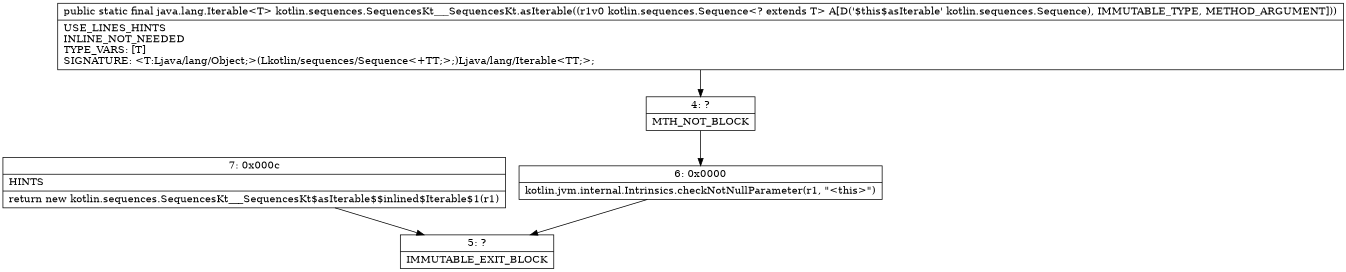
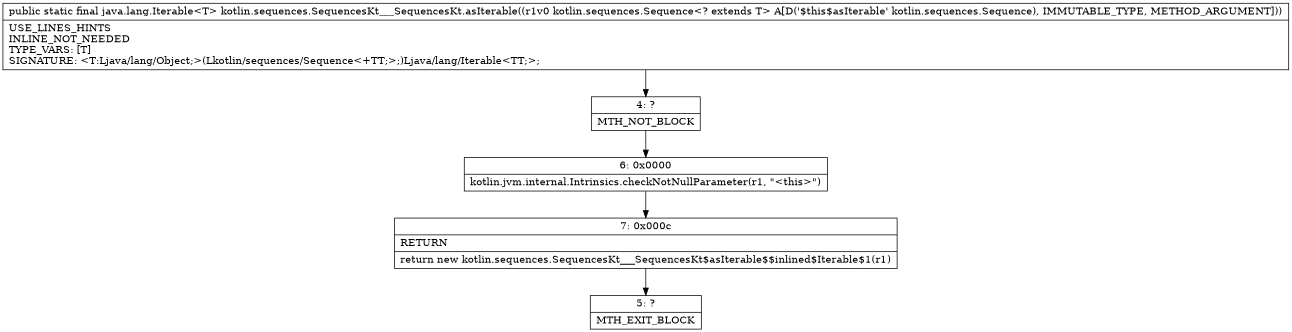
(27, 182) -> (424, 243)
(592, 216) -> (646, 201)
(477, 260) -> (646, 320)
